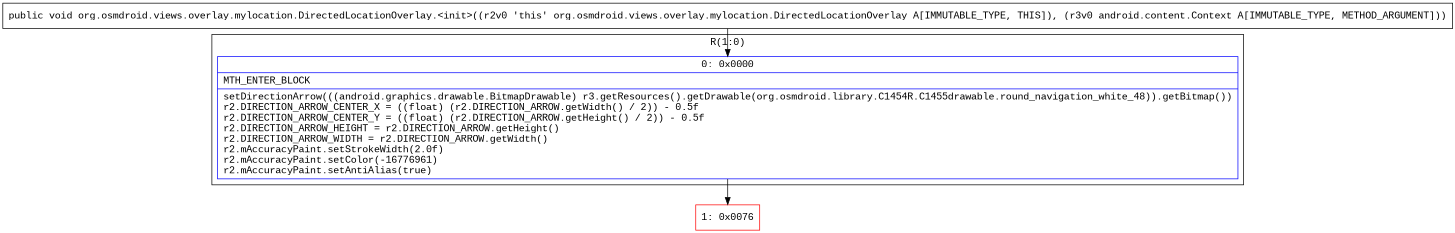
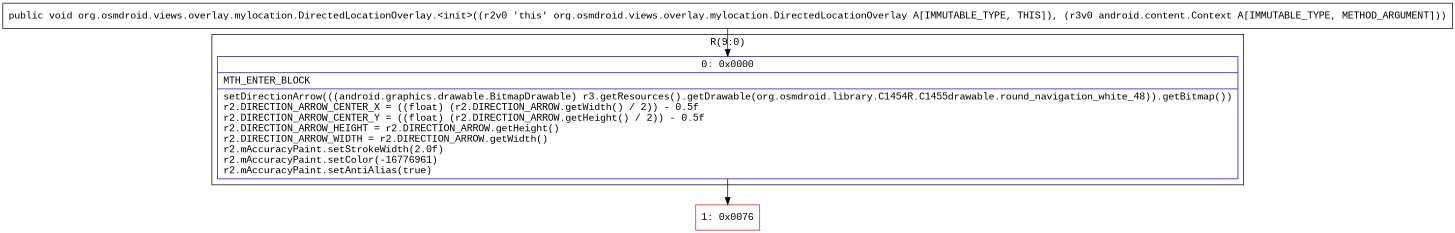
(728, 43) -> (728, 43)
